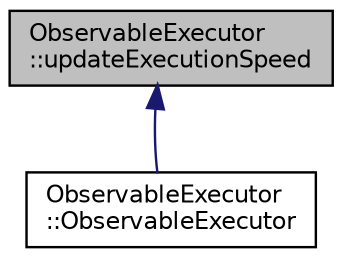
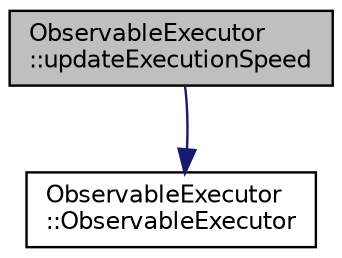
(155, 141) -> (187, 117)
